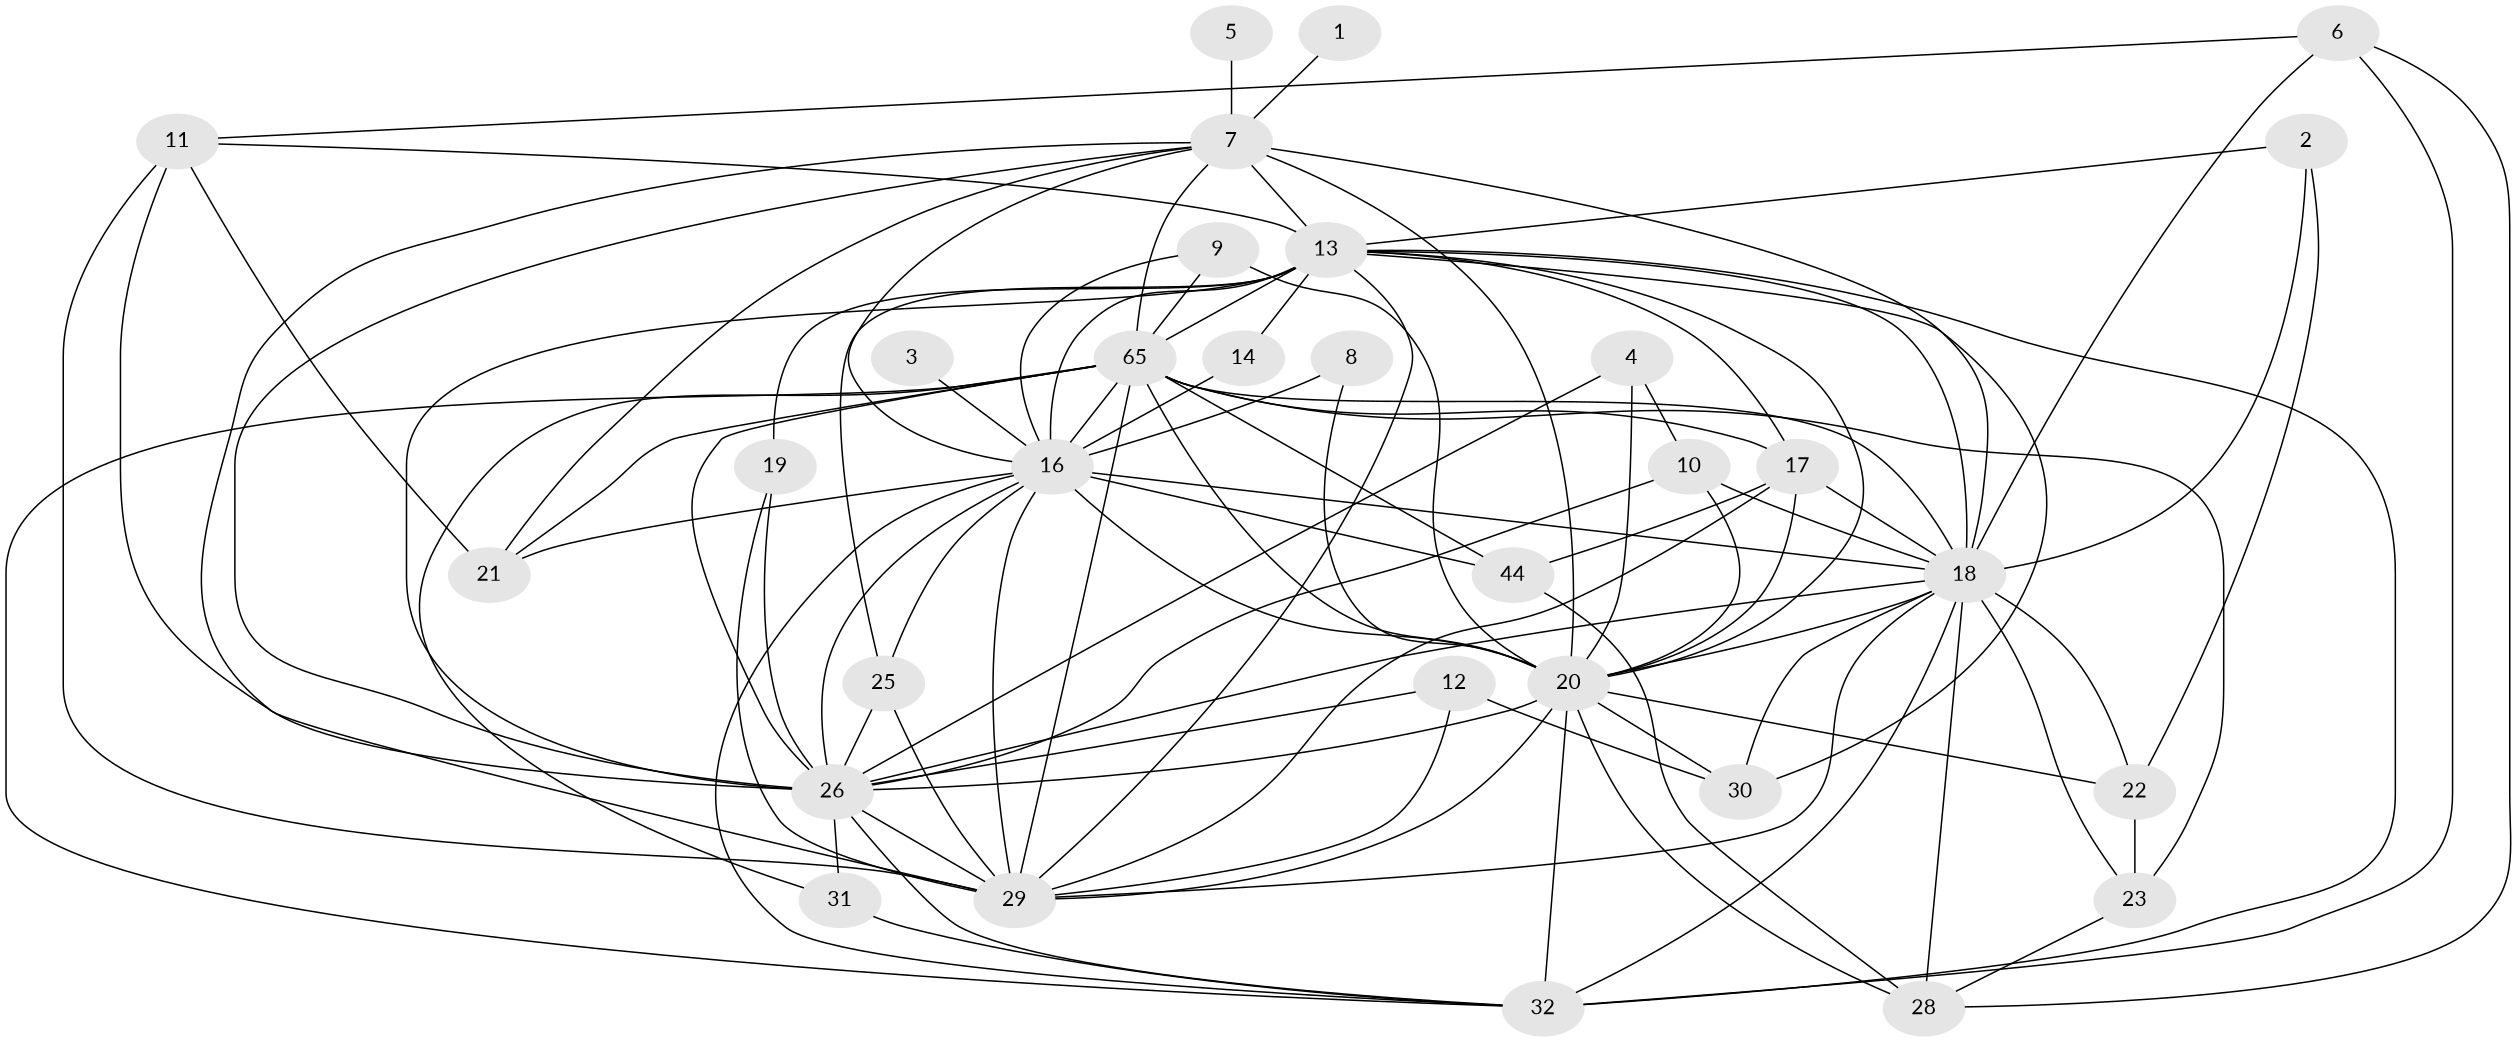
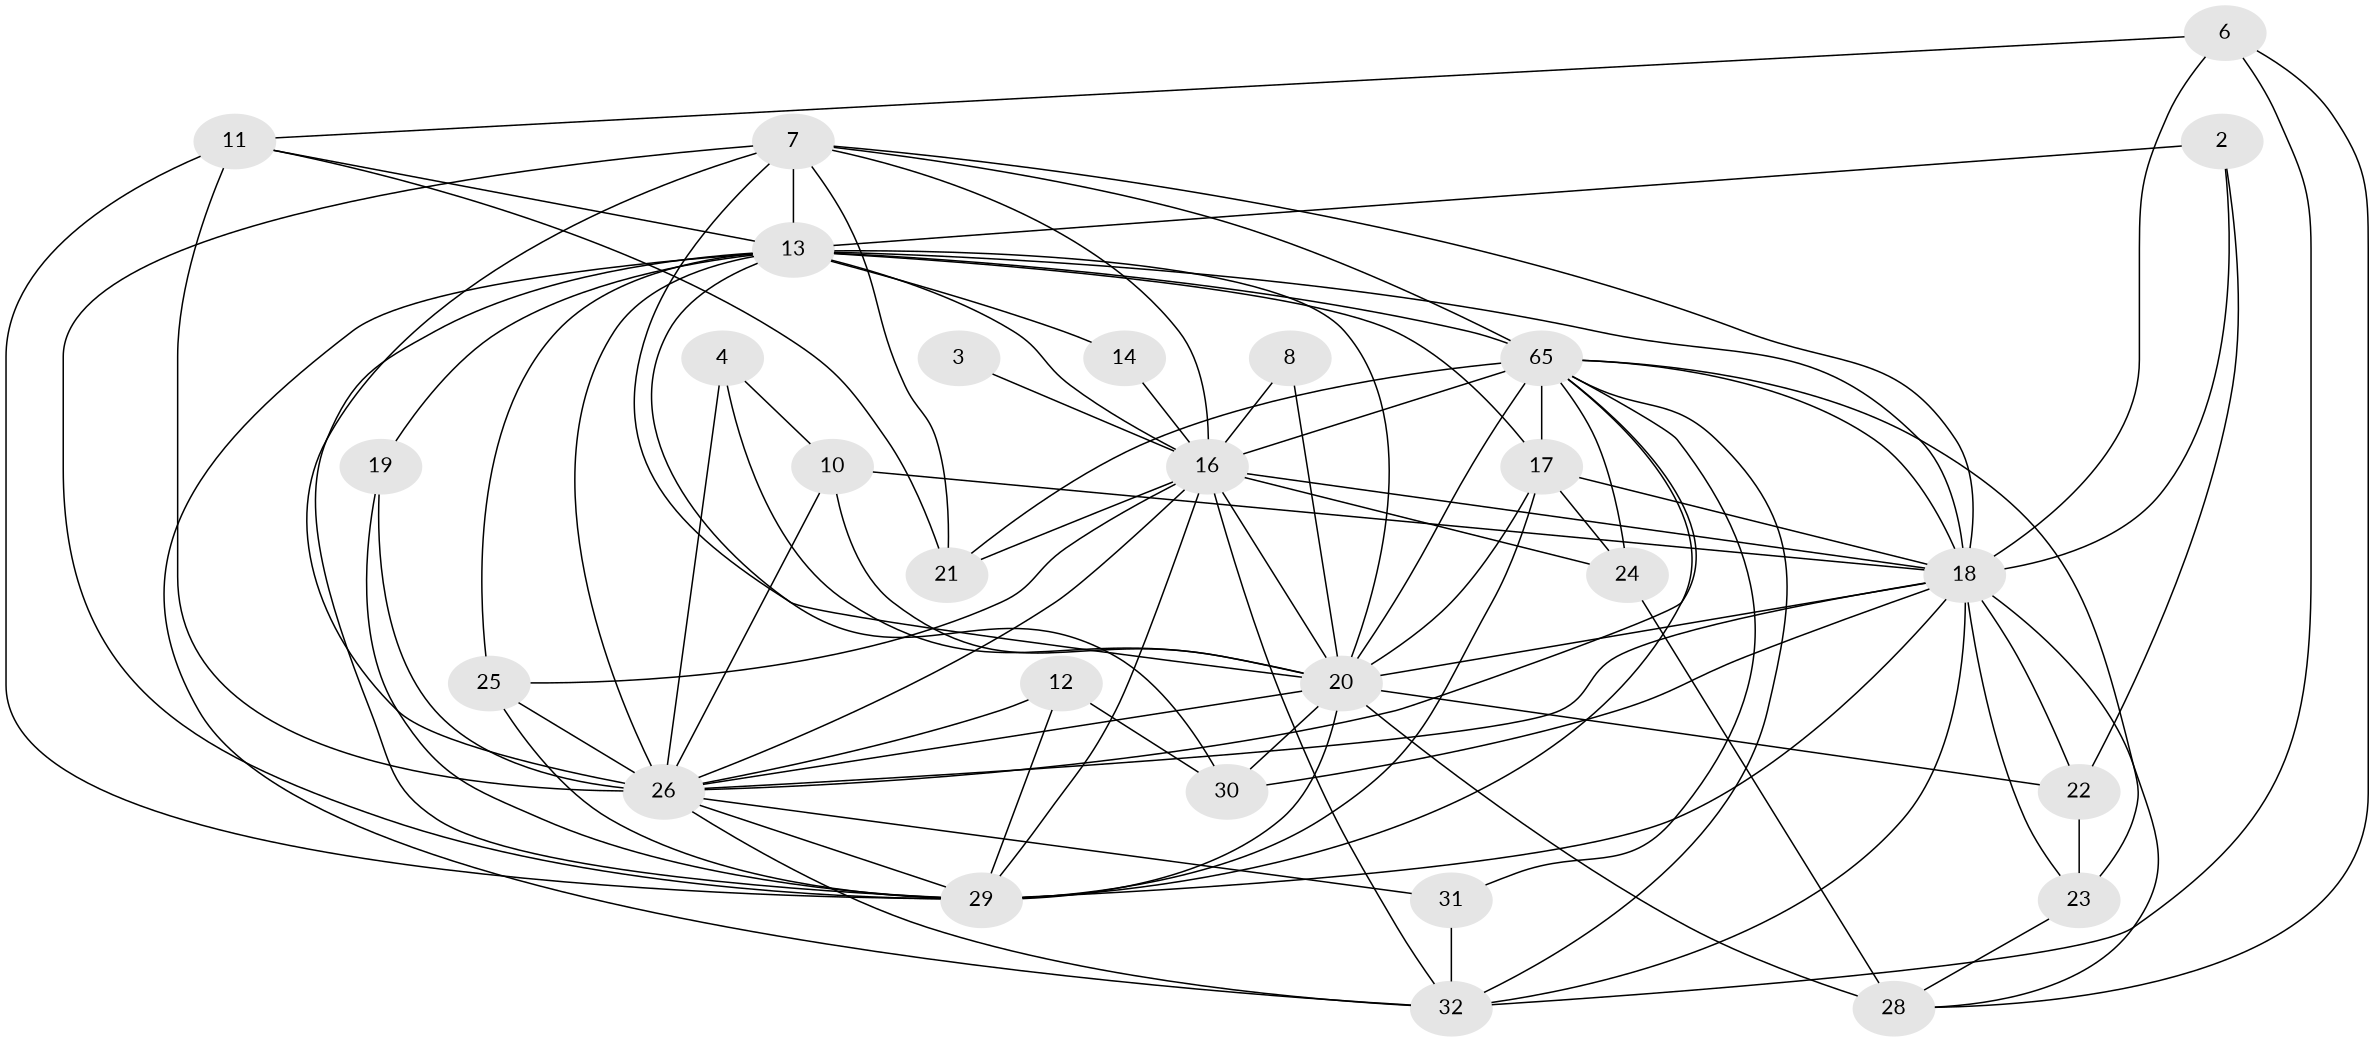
(1232, 33) -> none
(1340, 33) -> none
(1218, 250) -> none
(1513, 575) -> (1628, 575)
(1556, 846) -> none
